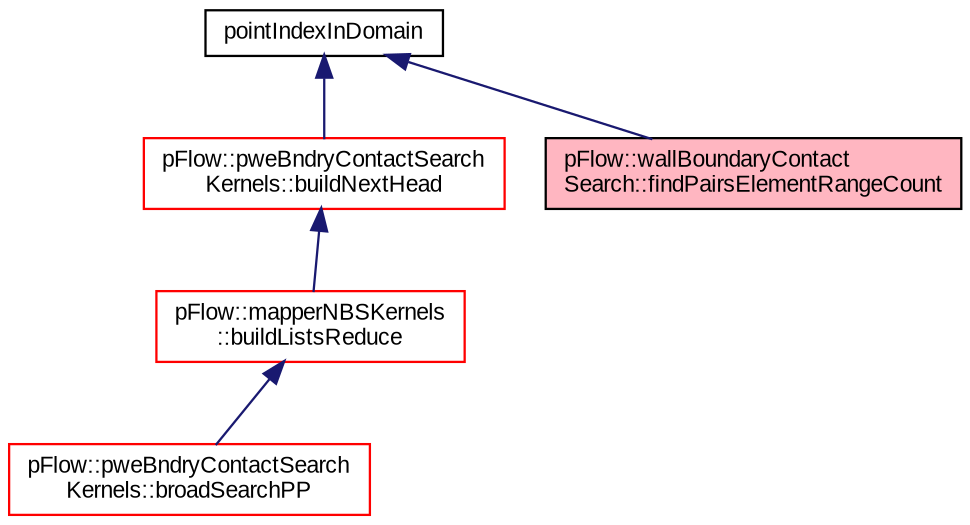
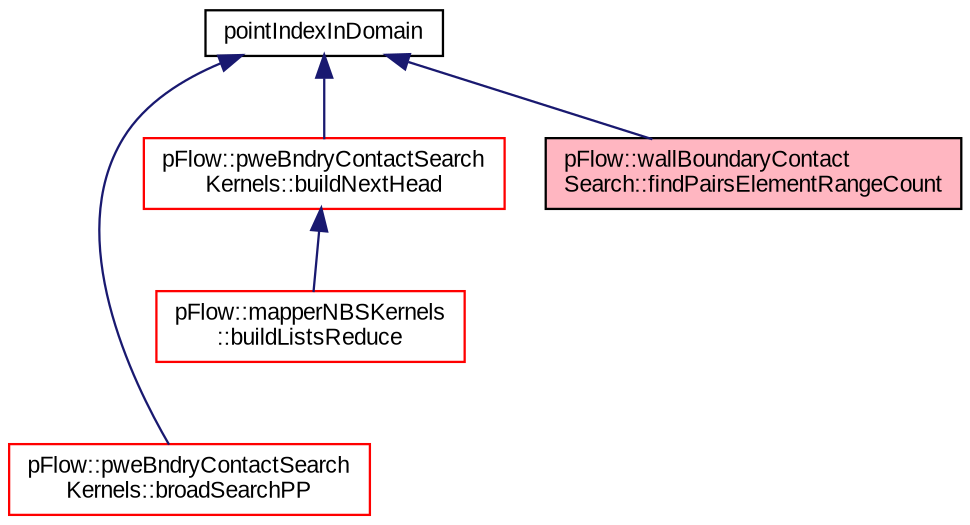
(243, 412) -> (100, 234)
